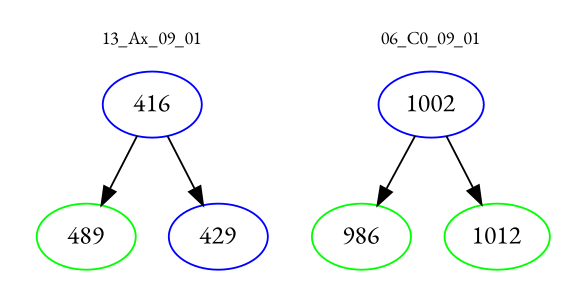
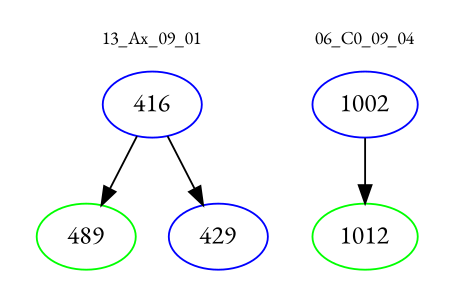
(431, 39) -> (365, 39)
(361, 237) -> none
